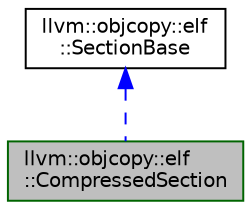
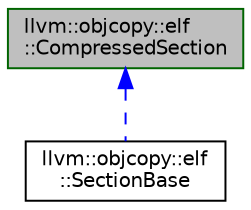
(126, 115) -> (126, 115)
